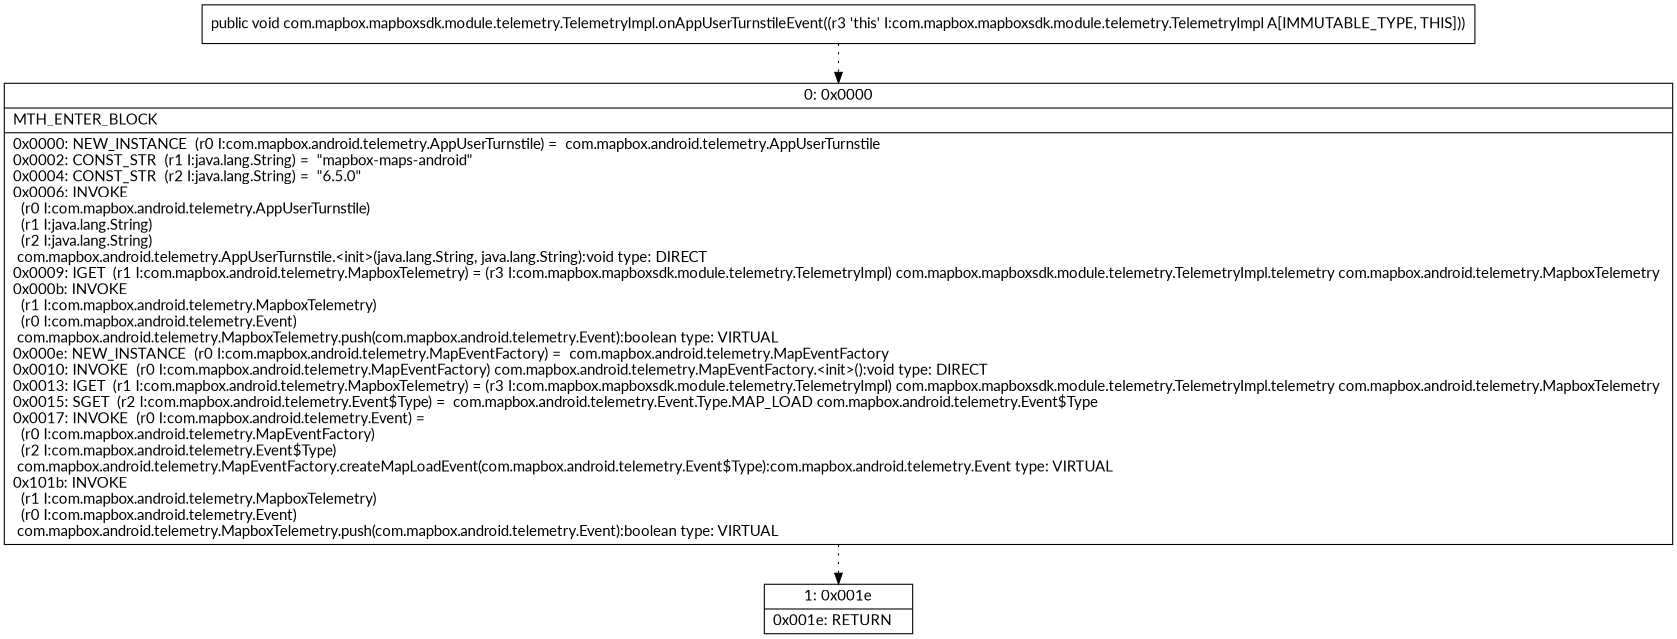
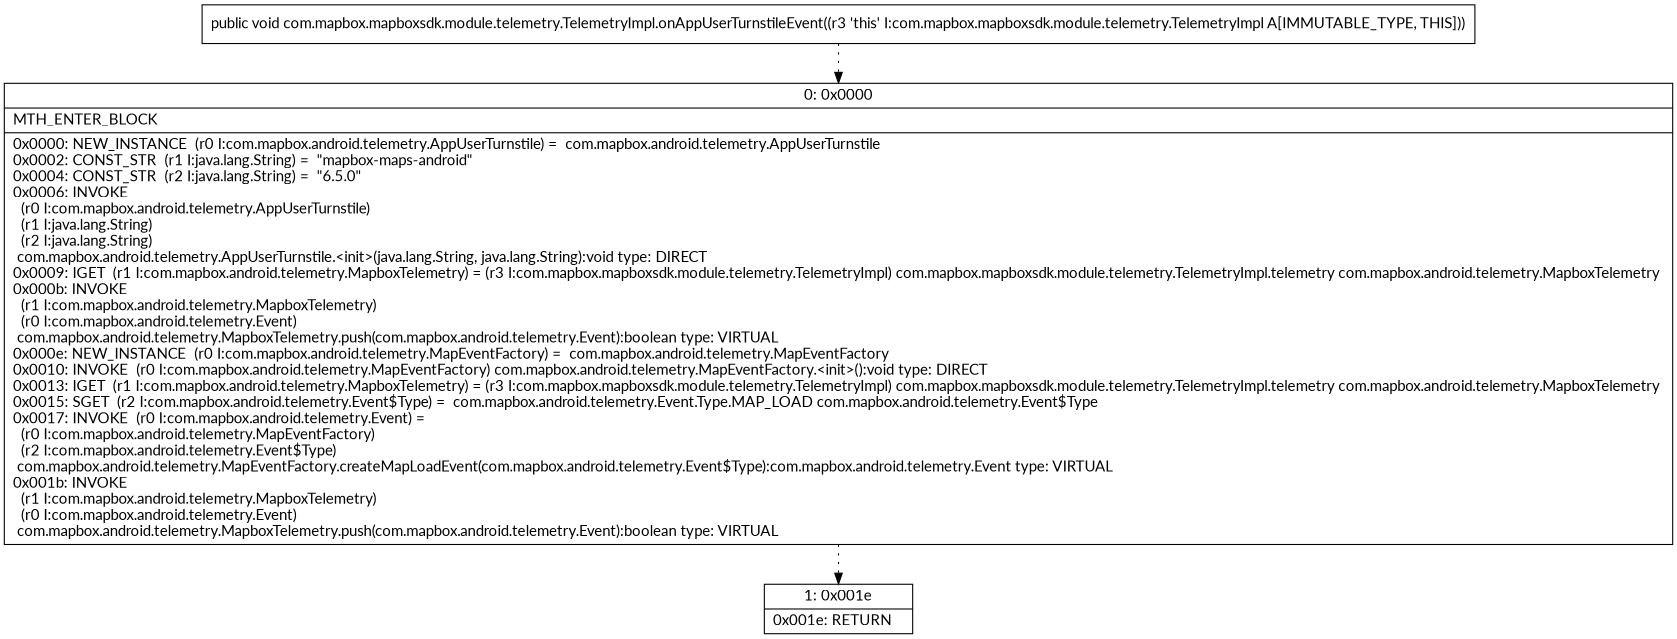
(75, 483) -> (75, 483)
